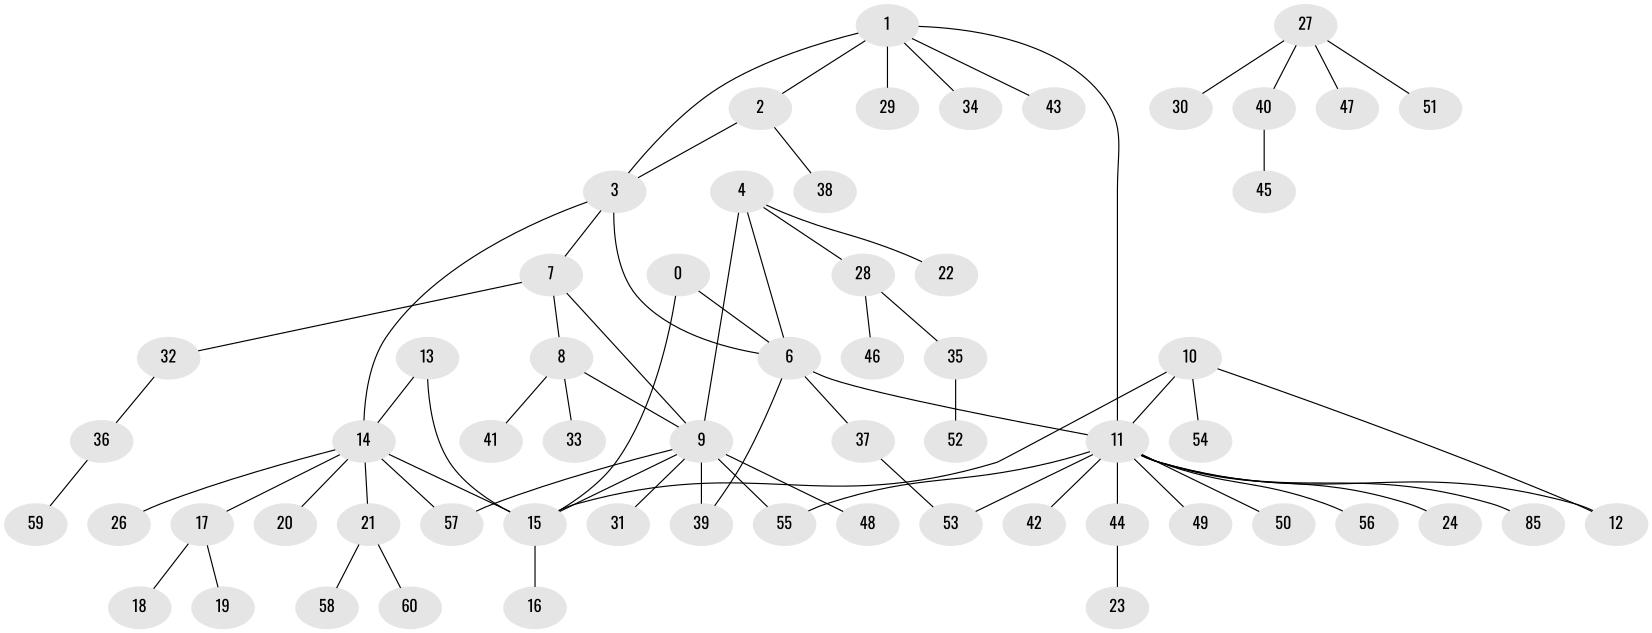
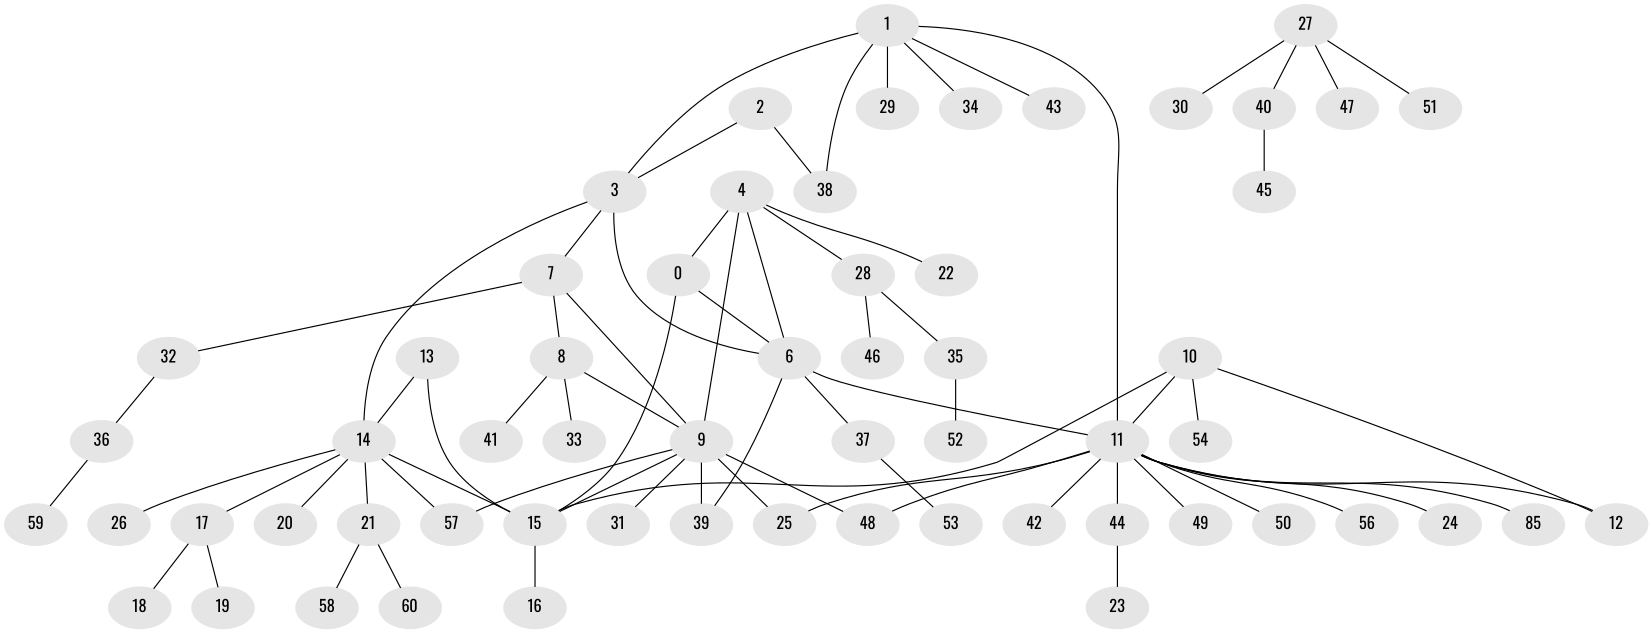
(824, 67) -> (840, 104)
none -> (710, 233)
(1034, 483) -> (970, 484)
(785, 525) -> (785, 525)
